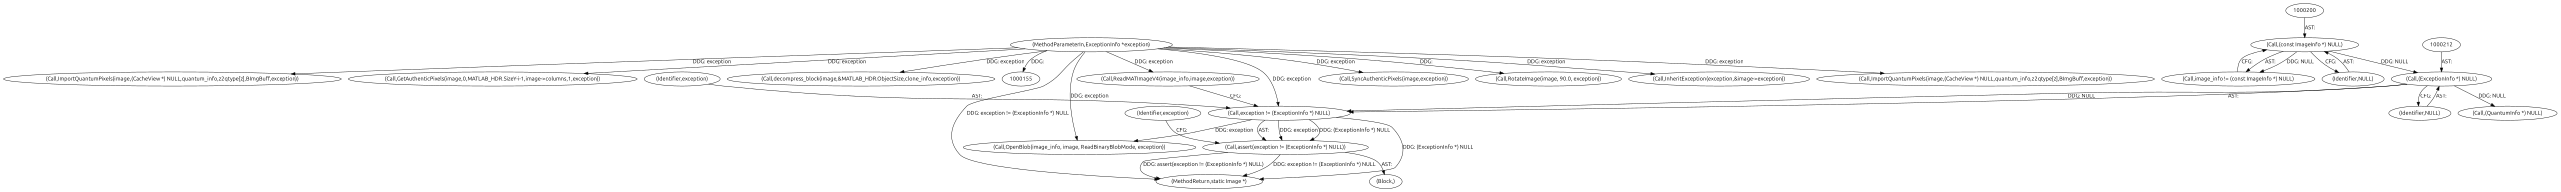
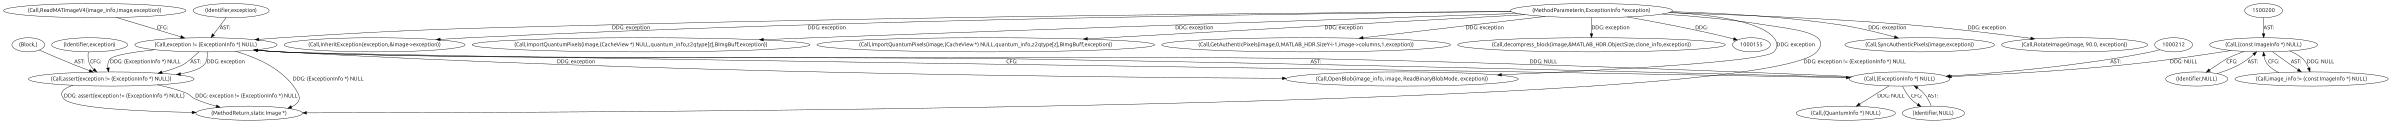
(2305, 11) -> (2264, 11)
(1128, 61) -> none
(1427, 62) -> (1987, 28)
none -> (1050, 65)
(1367, 157) -> (64, 61)
